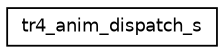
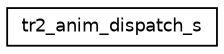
(112, 27) -> (112, 27)
